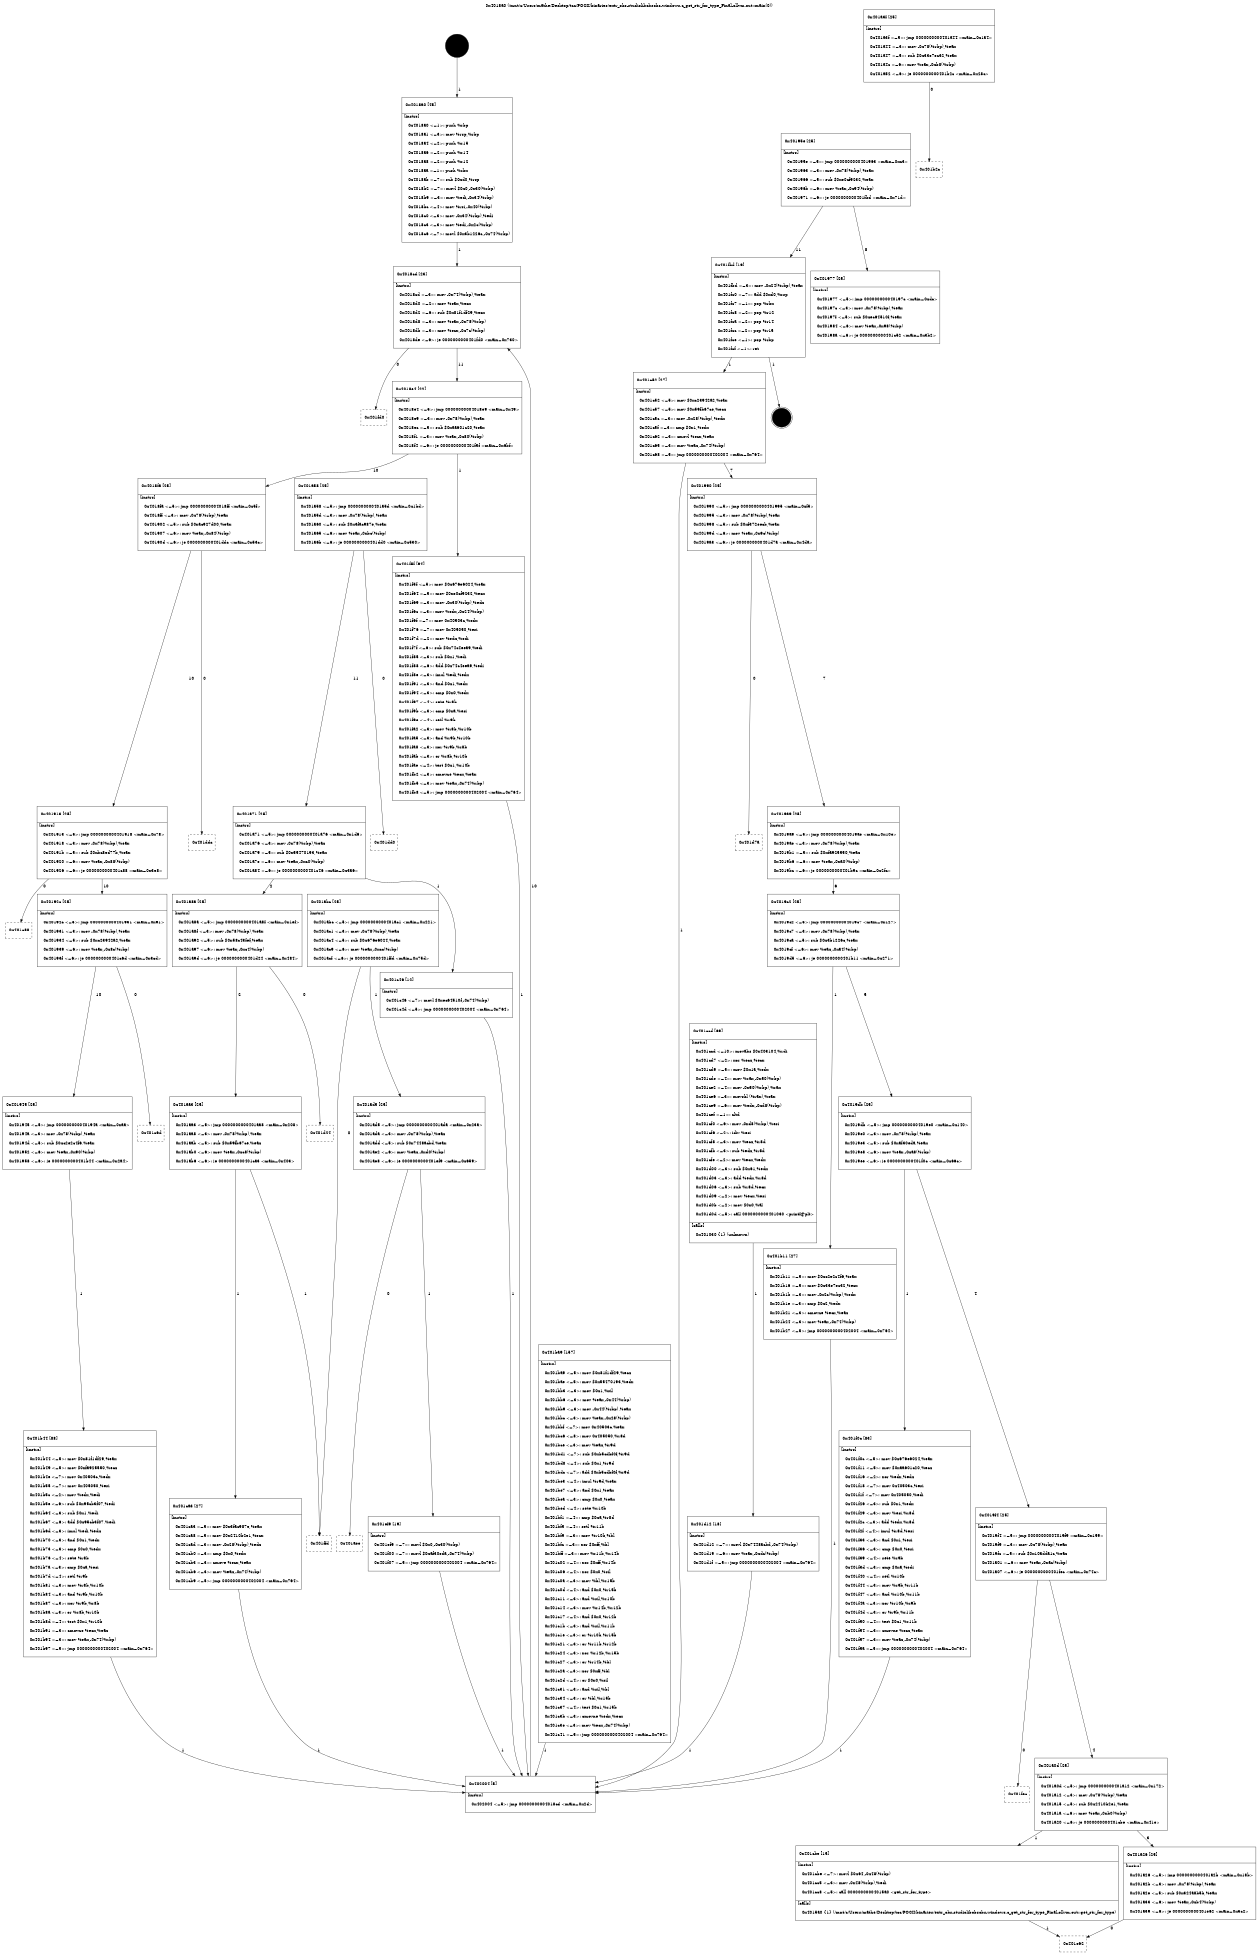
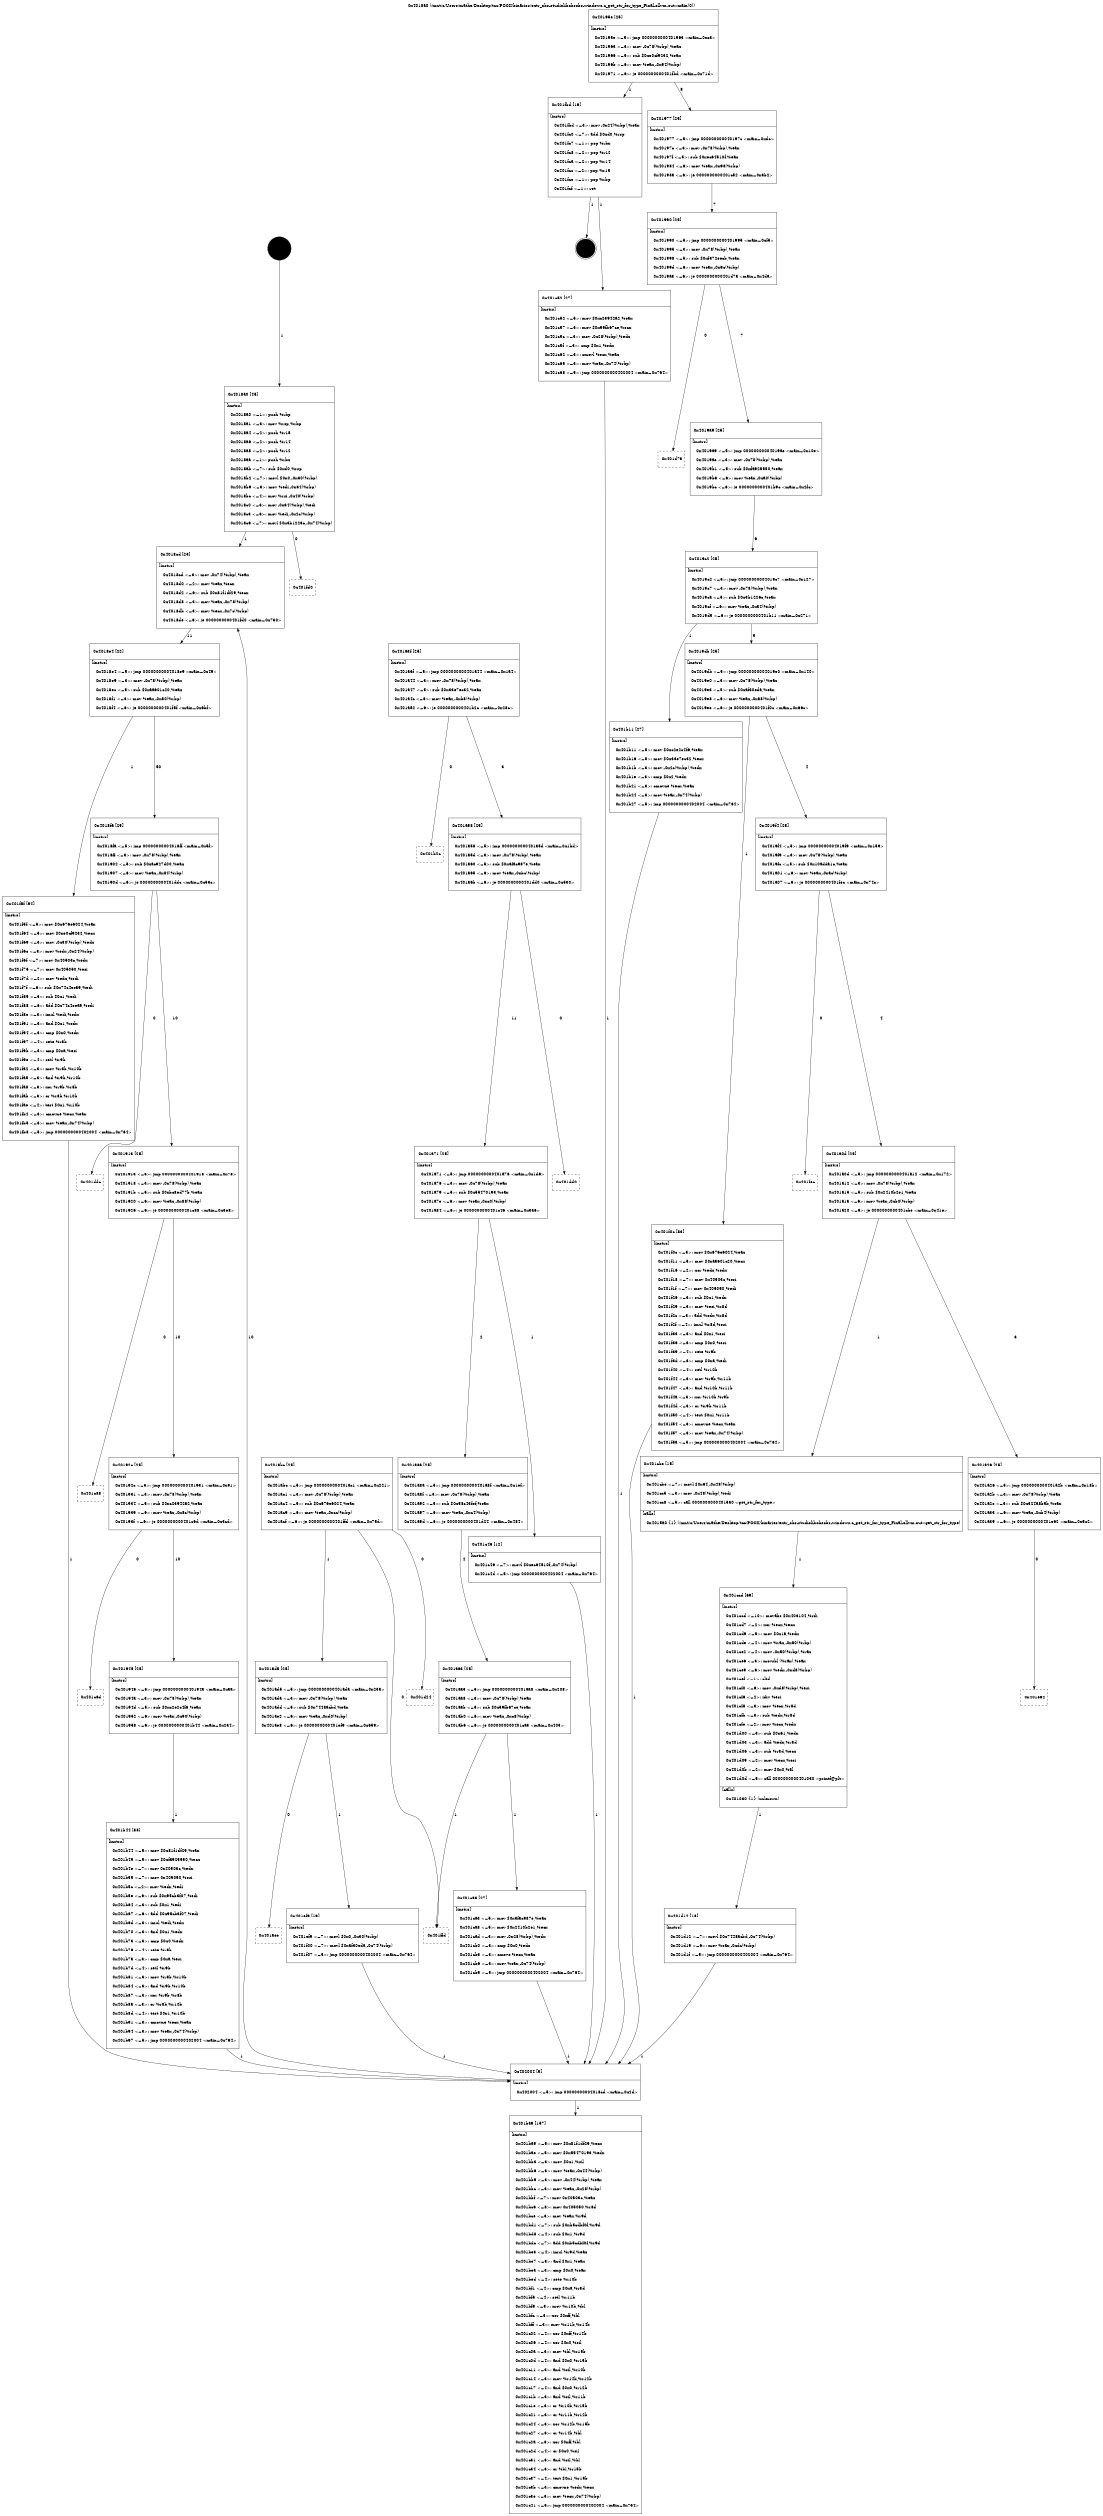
(798, 250) -> (629, 90)
(388, 375) -> (296, 554)
(727, 469) -> (712, 196)
(375, 471) -> (158, 767)
none -> (484, 766)
(309, 1039) -> (424, 1604)
(541, 1758) -> (575, 2107)
(1043, 1928) -> (796, 1558)
